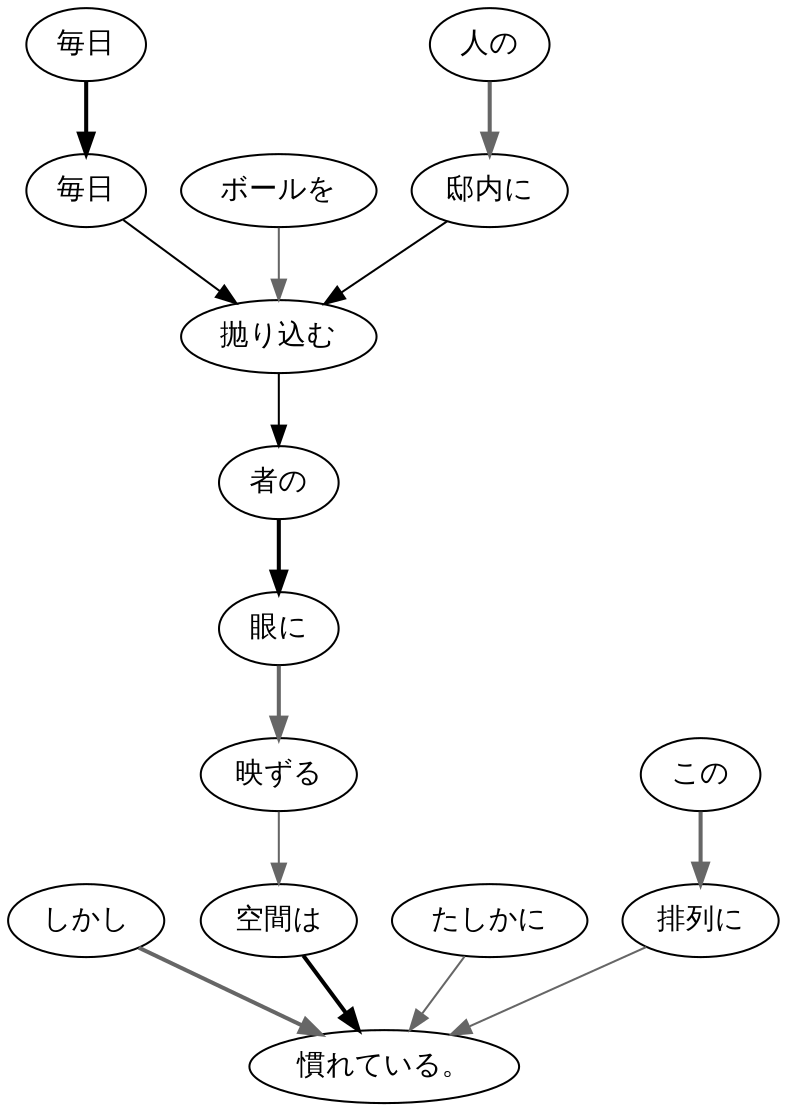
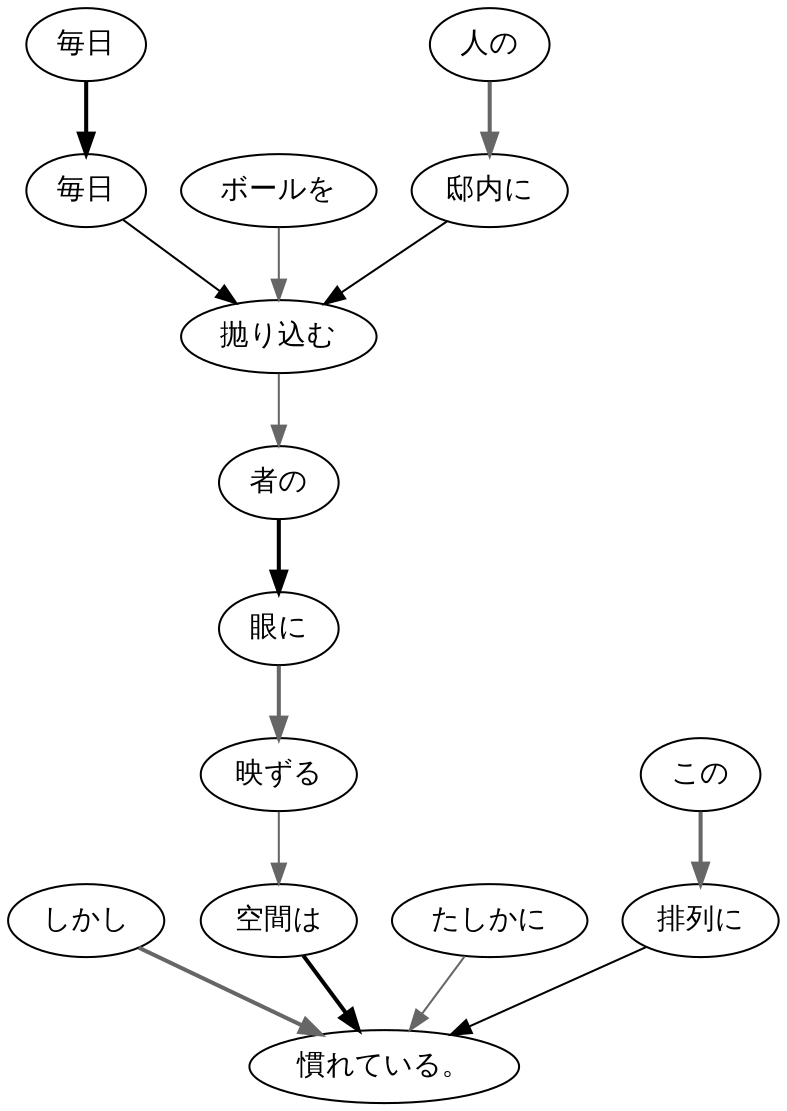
(279, 400) -> (279, 400)
(558, 987) -> (558, 987)
